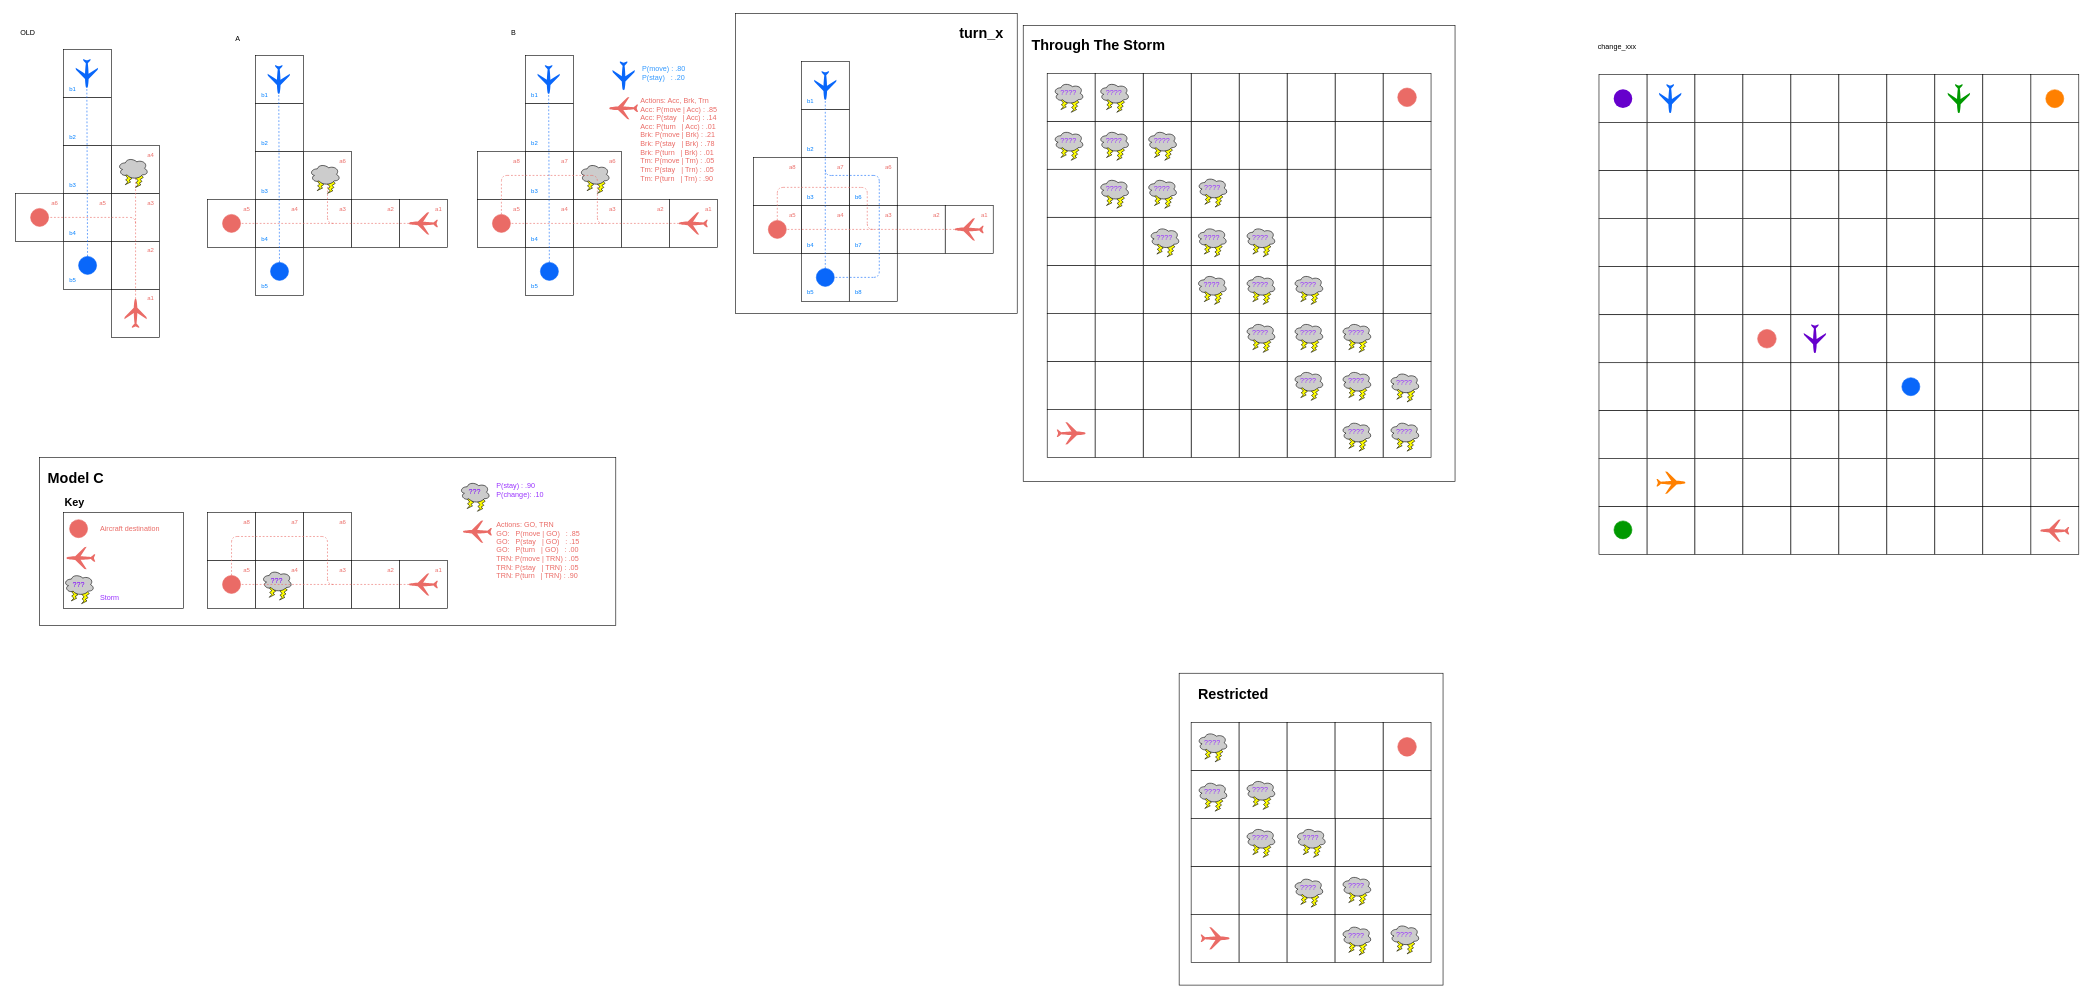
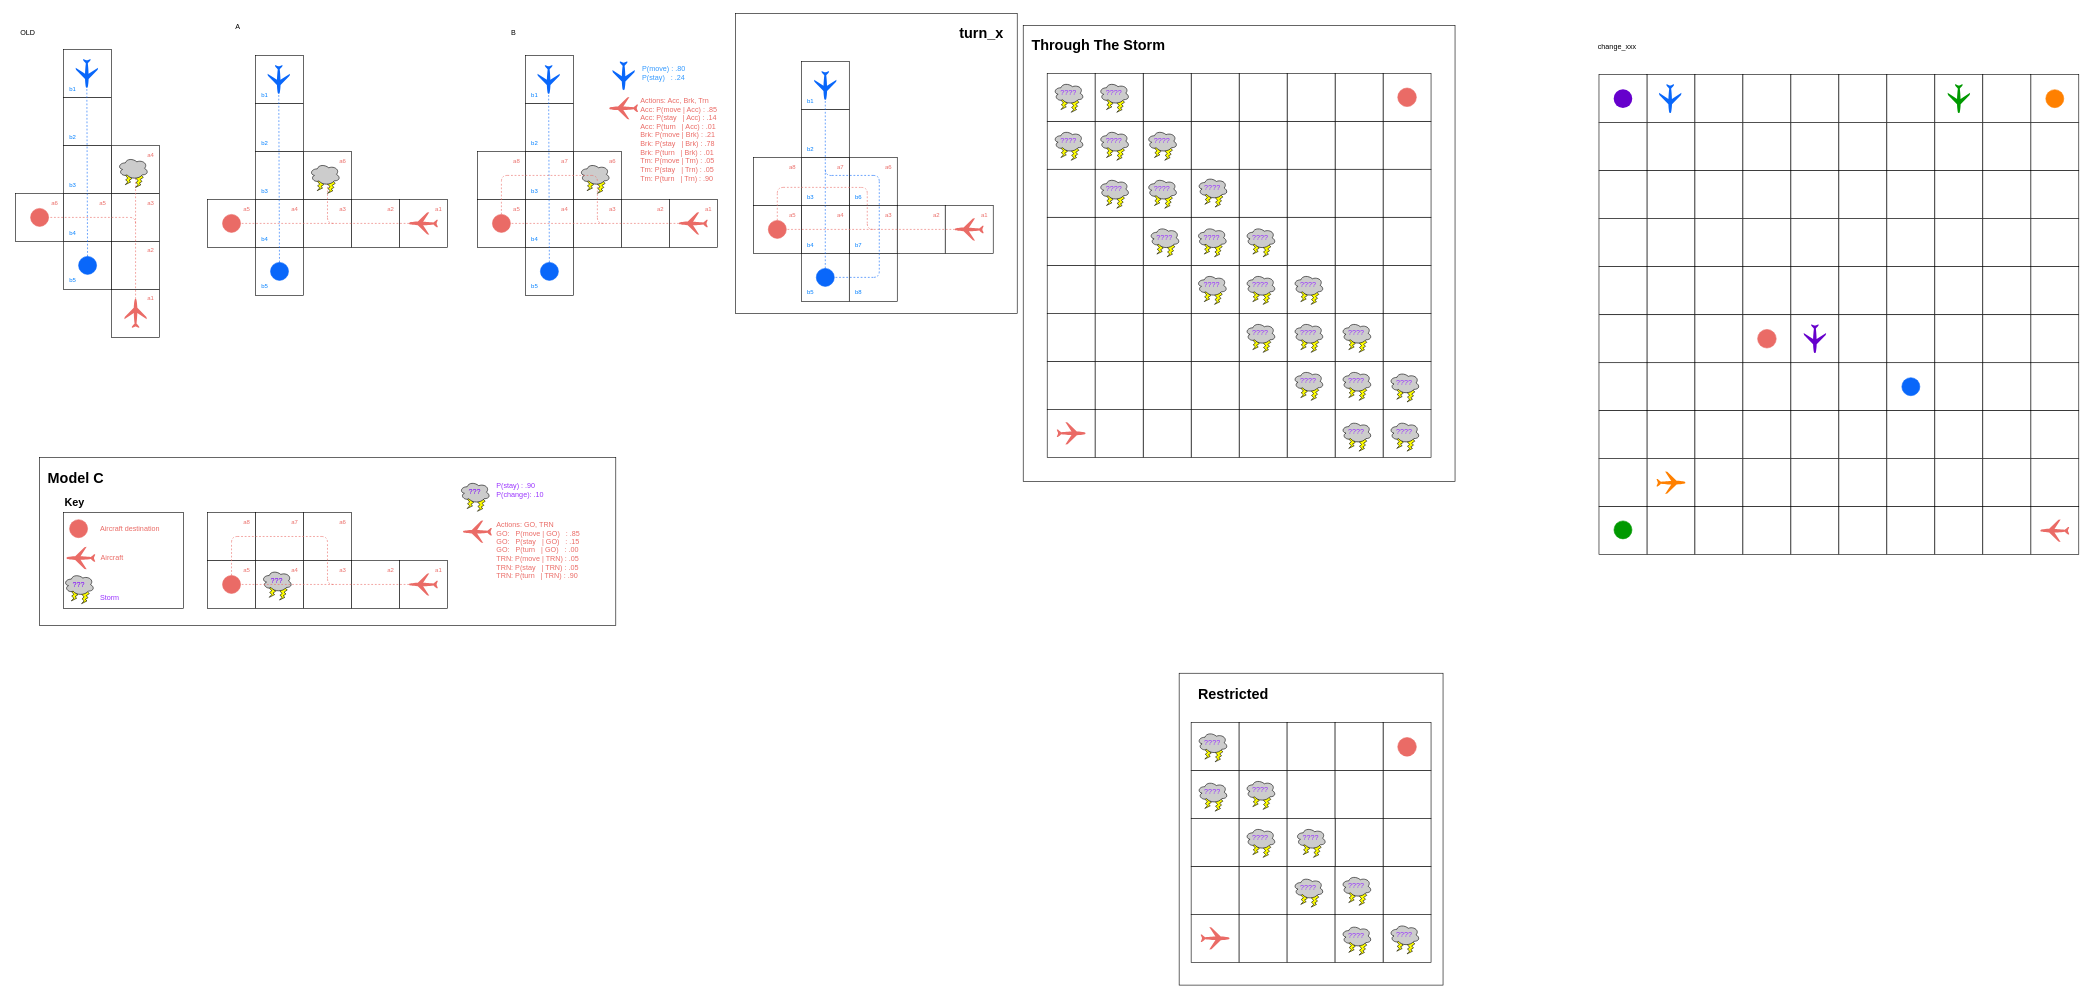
(237, 39) -> (237, 27)
(669, 74) -> (669, 74)
none -> (117, 558)
